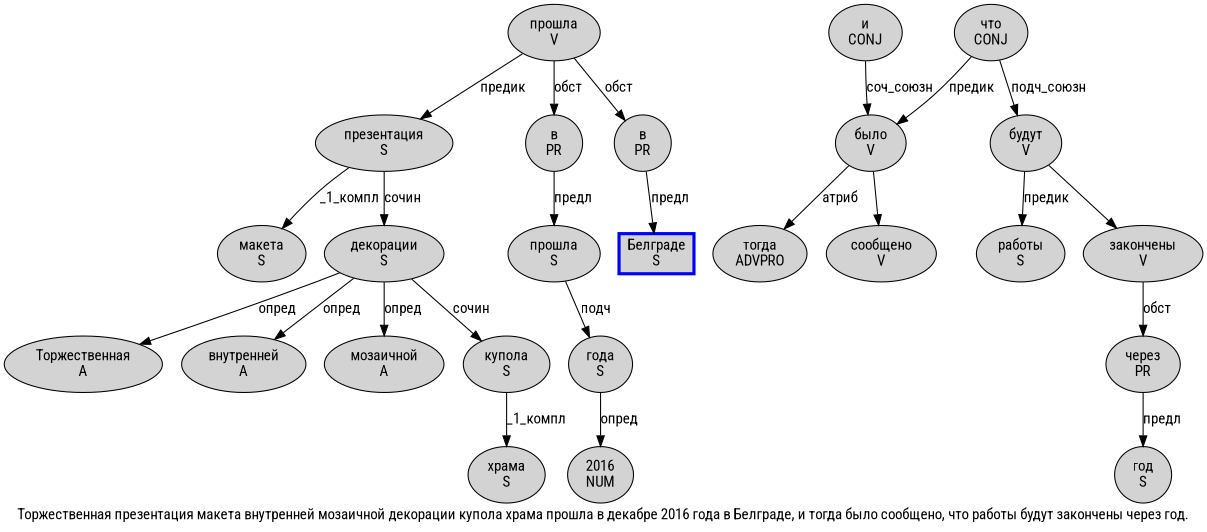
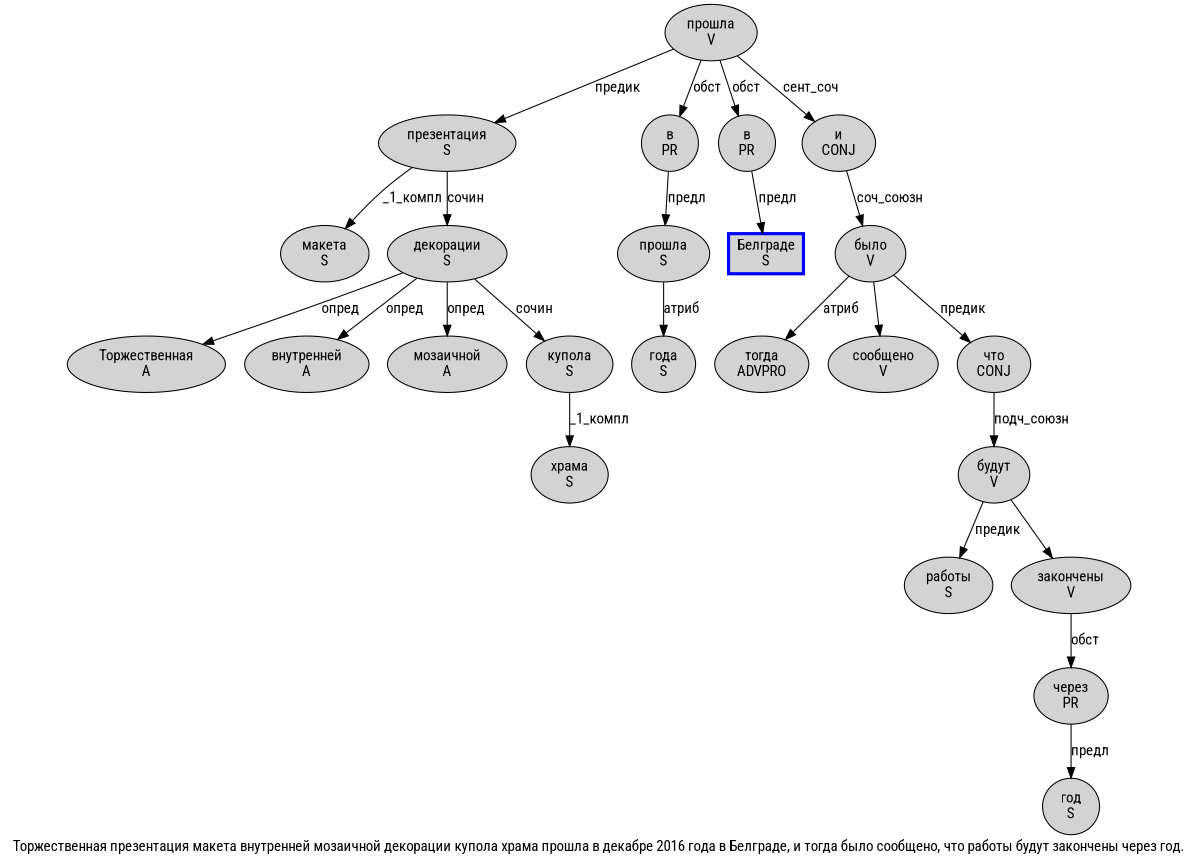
none -> (772, 85)
(940, 89) -> (928, 305)
(596, 309) -> (682, 309)
(601, 475) -> none
